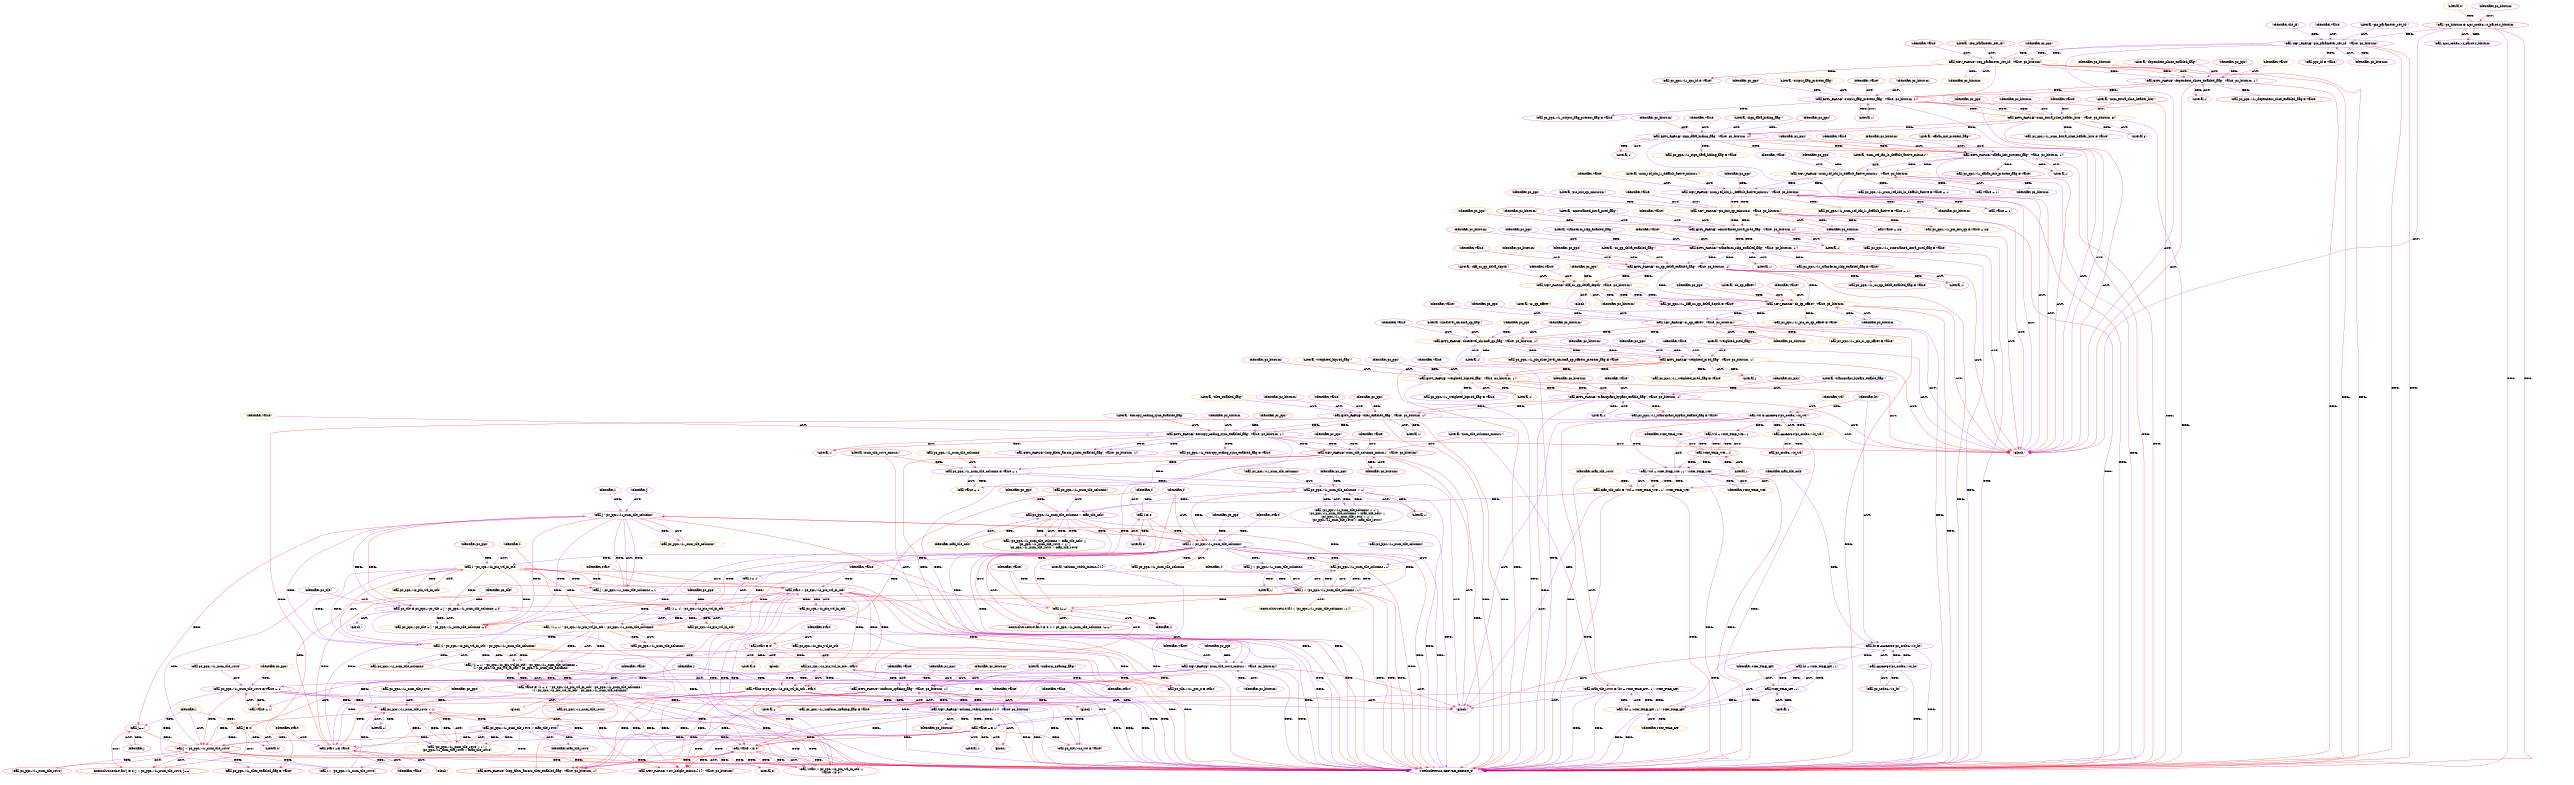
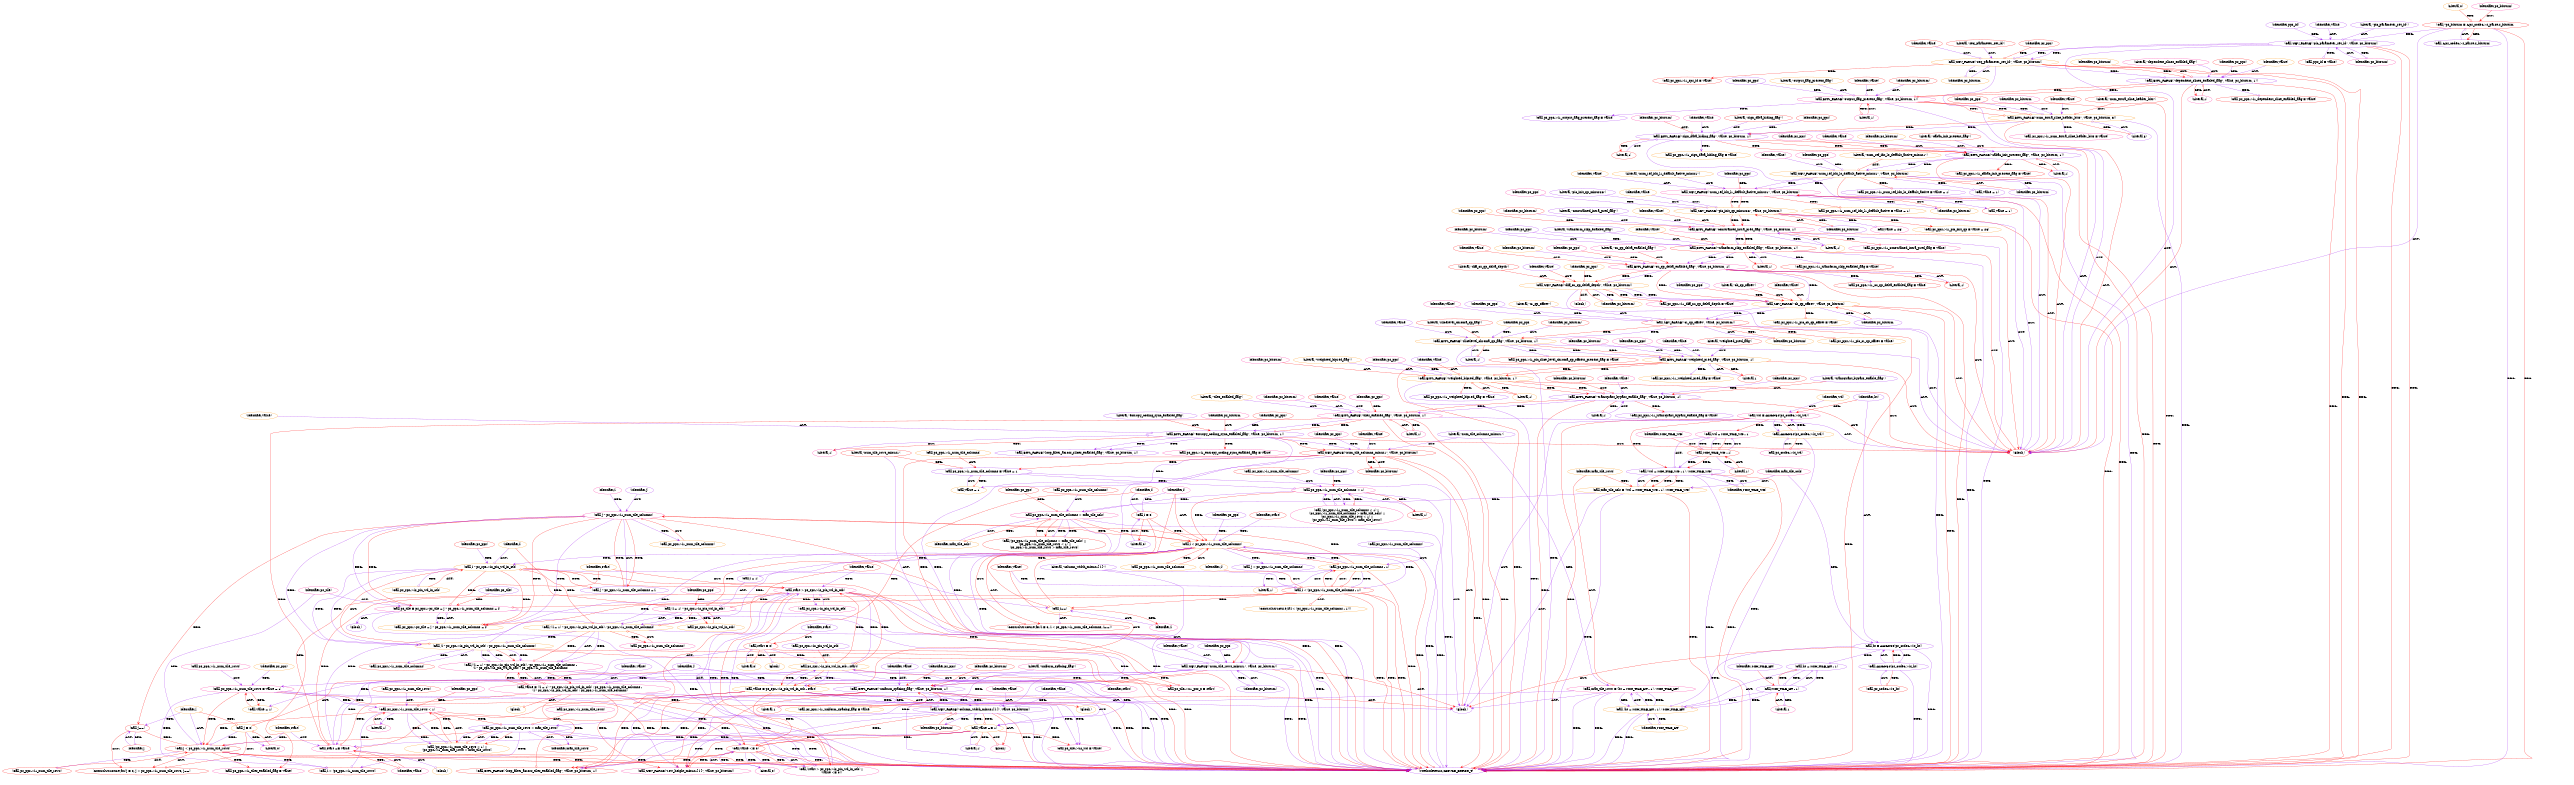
(2286, 25) -> (2286, 25)
(1212, 544) -> (1212, 544)
(956, 703) -> (956, 703)
